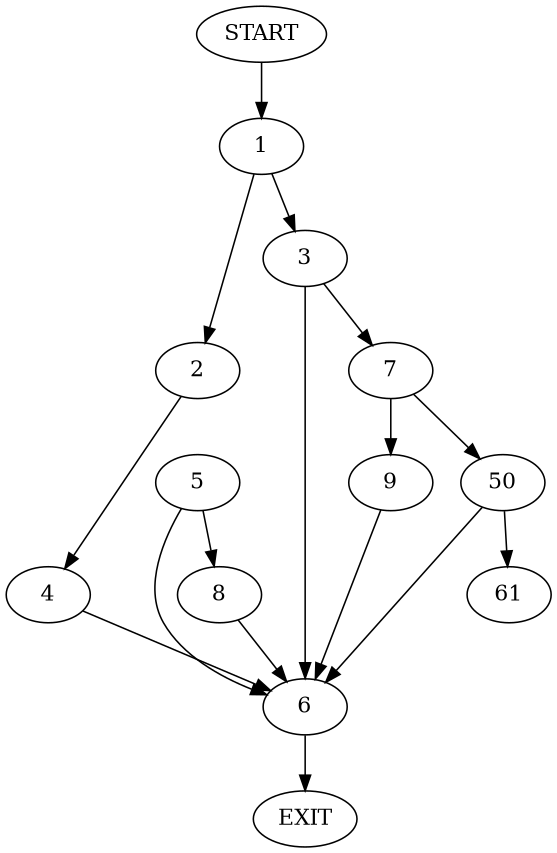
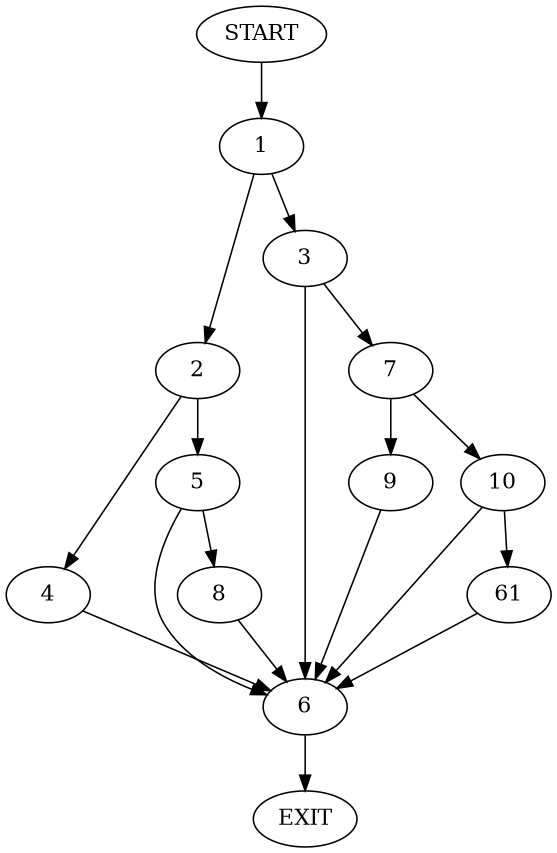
none -> (198, 419)
(503, 483) -> (503, 483)
none -> (414, 647)
